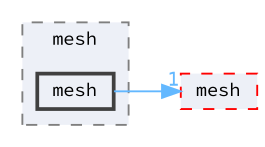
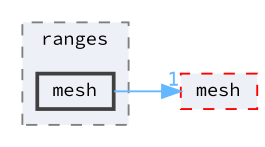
(75, 40) -> (75, 40)
